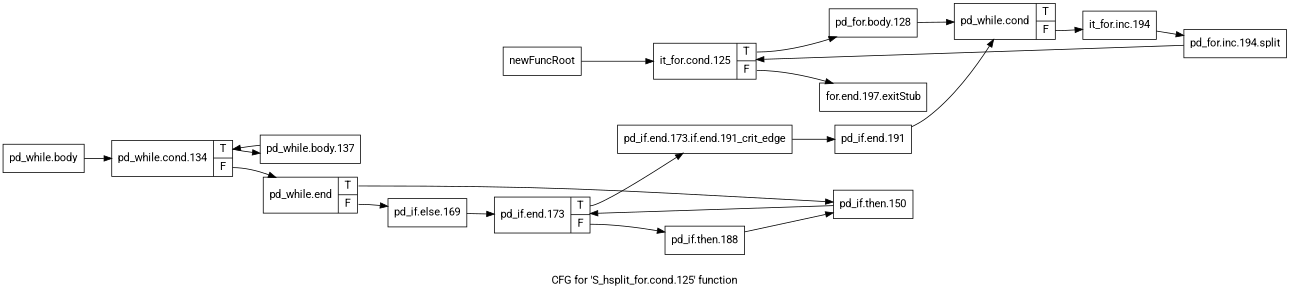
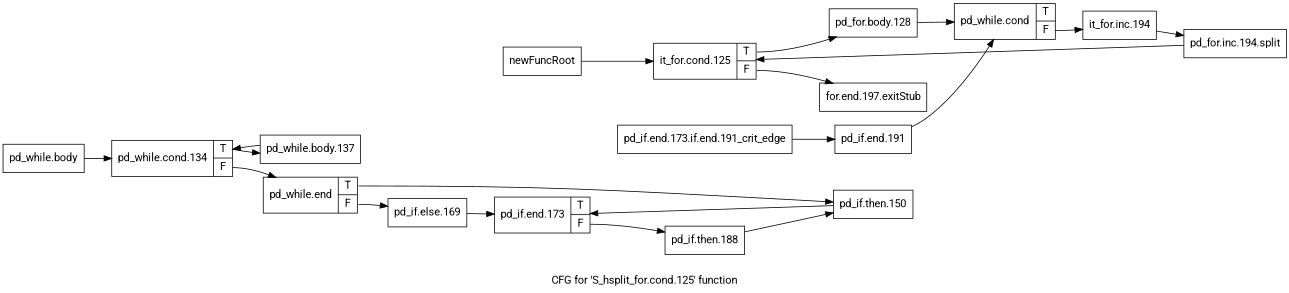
(634, 184) -> none
